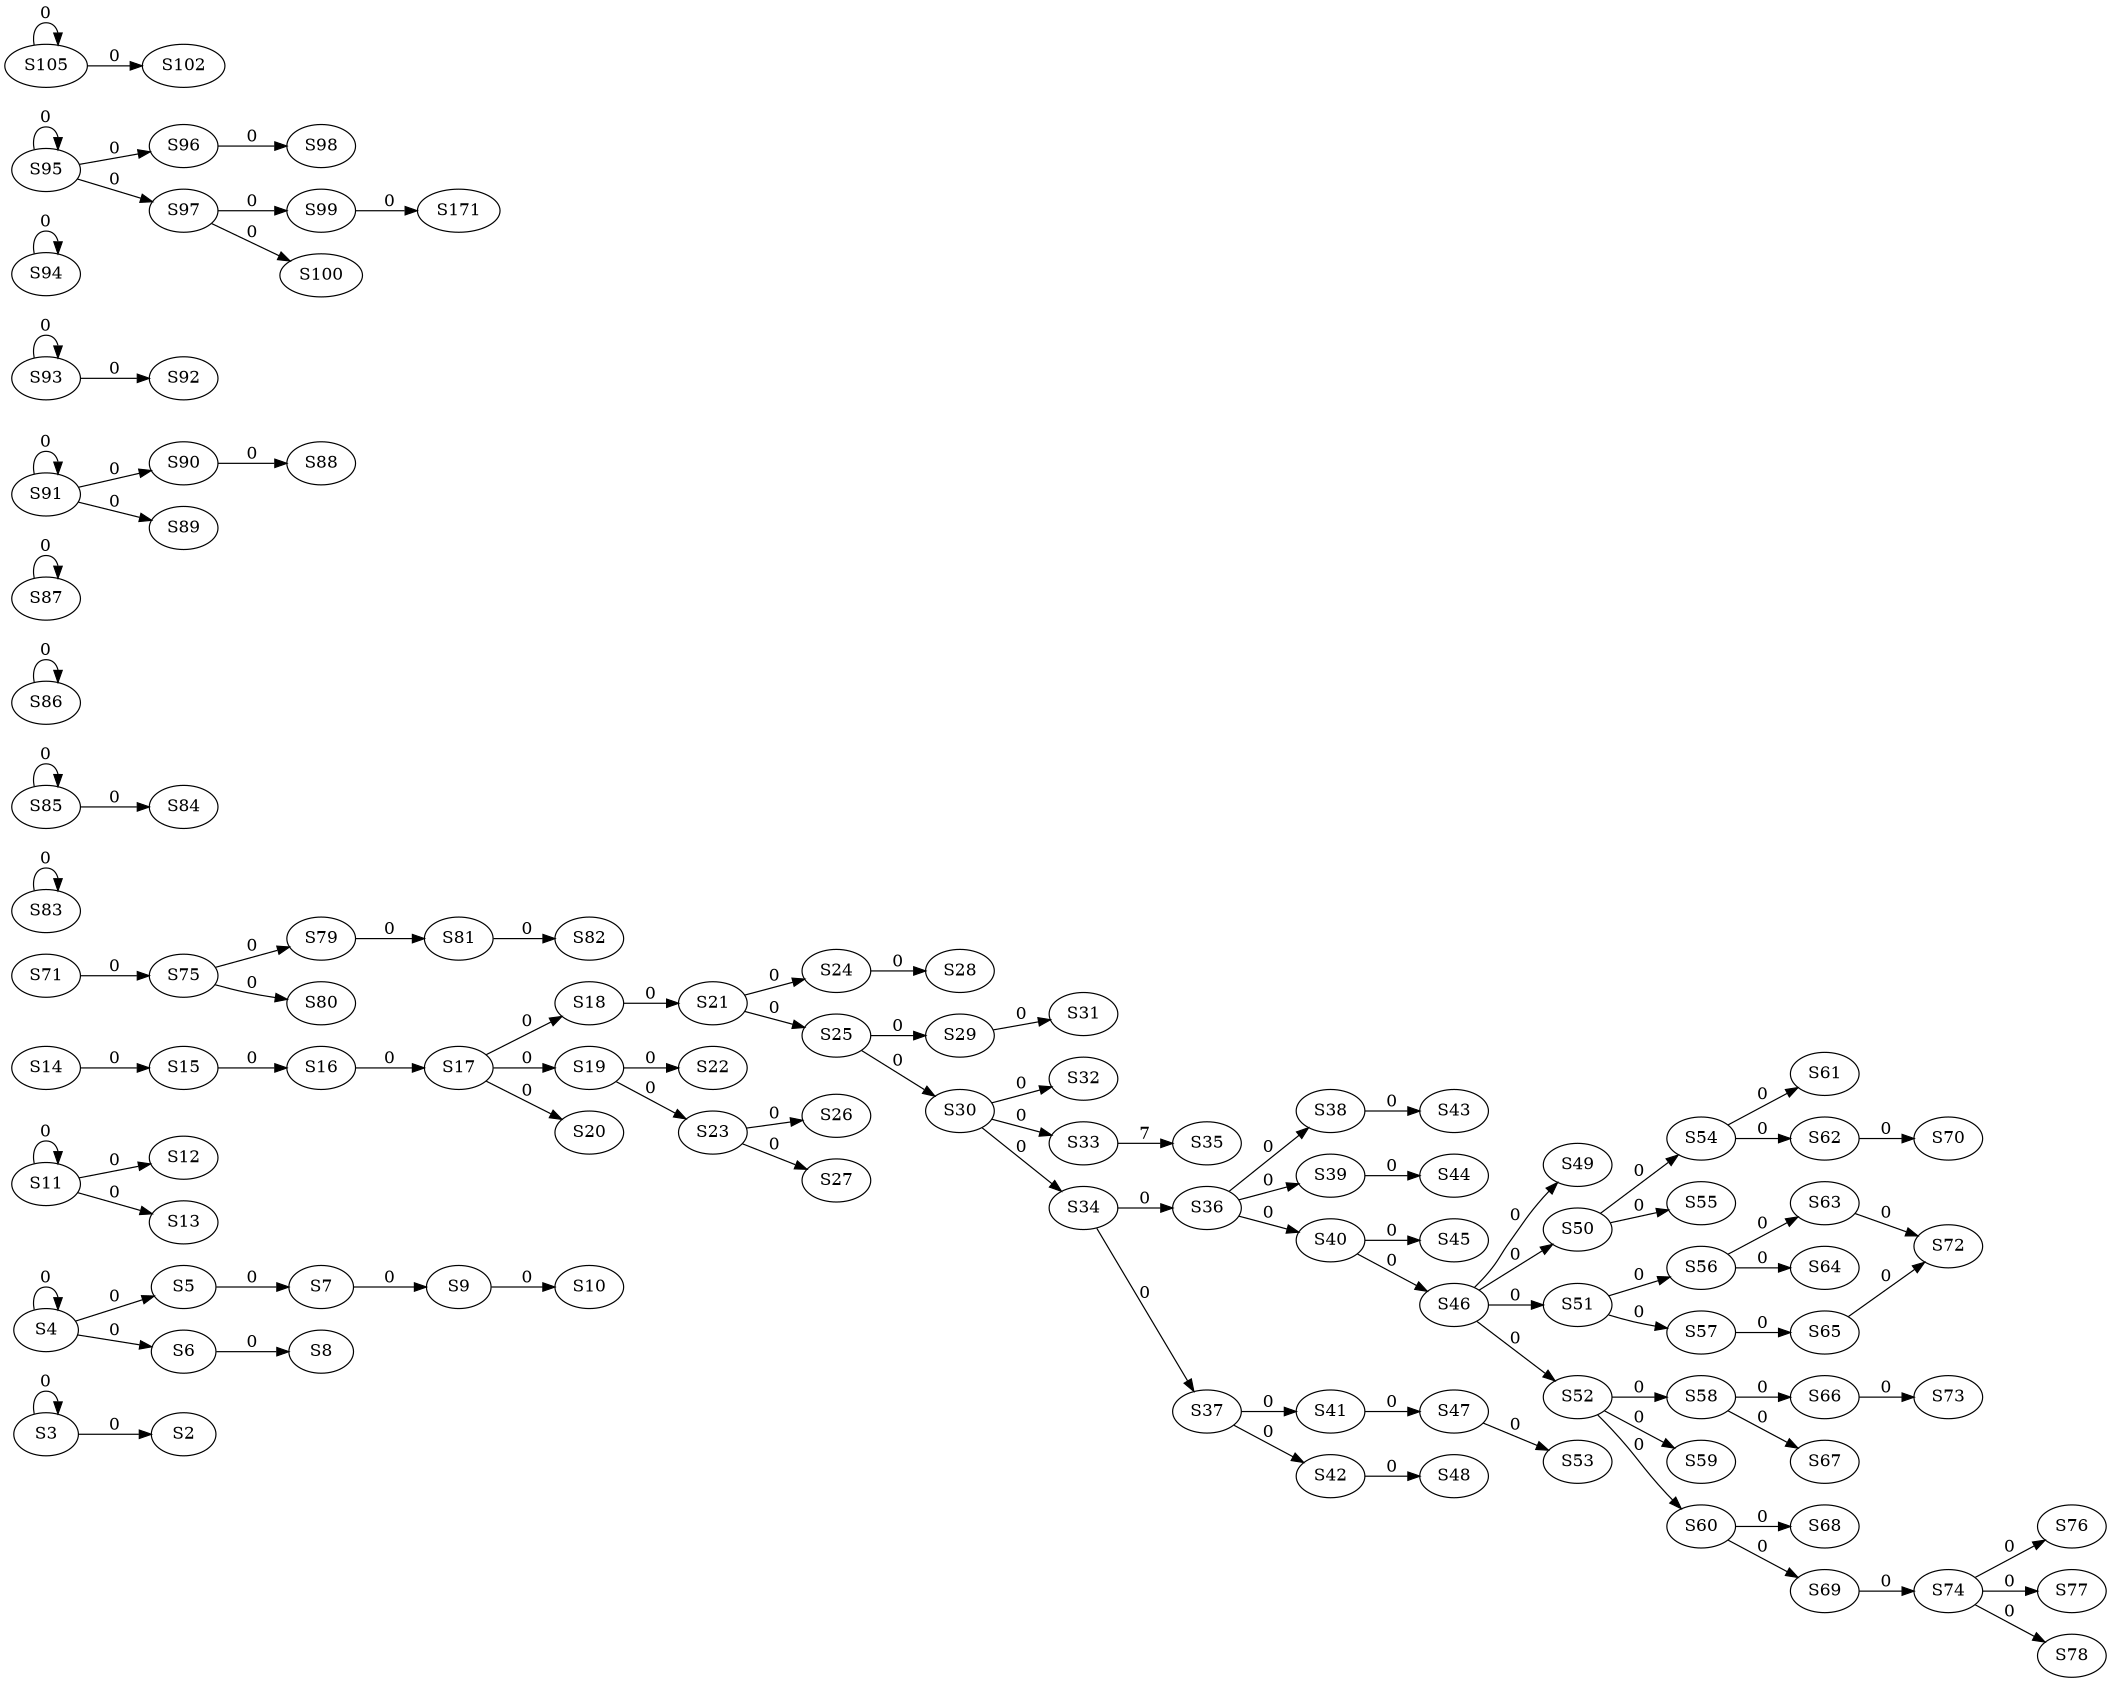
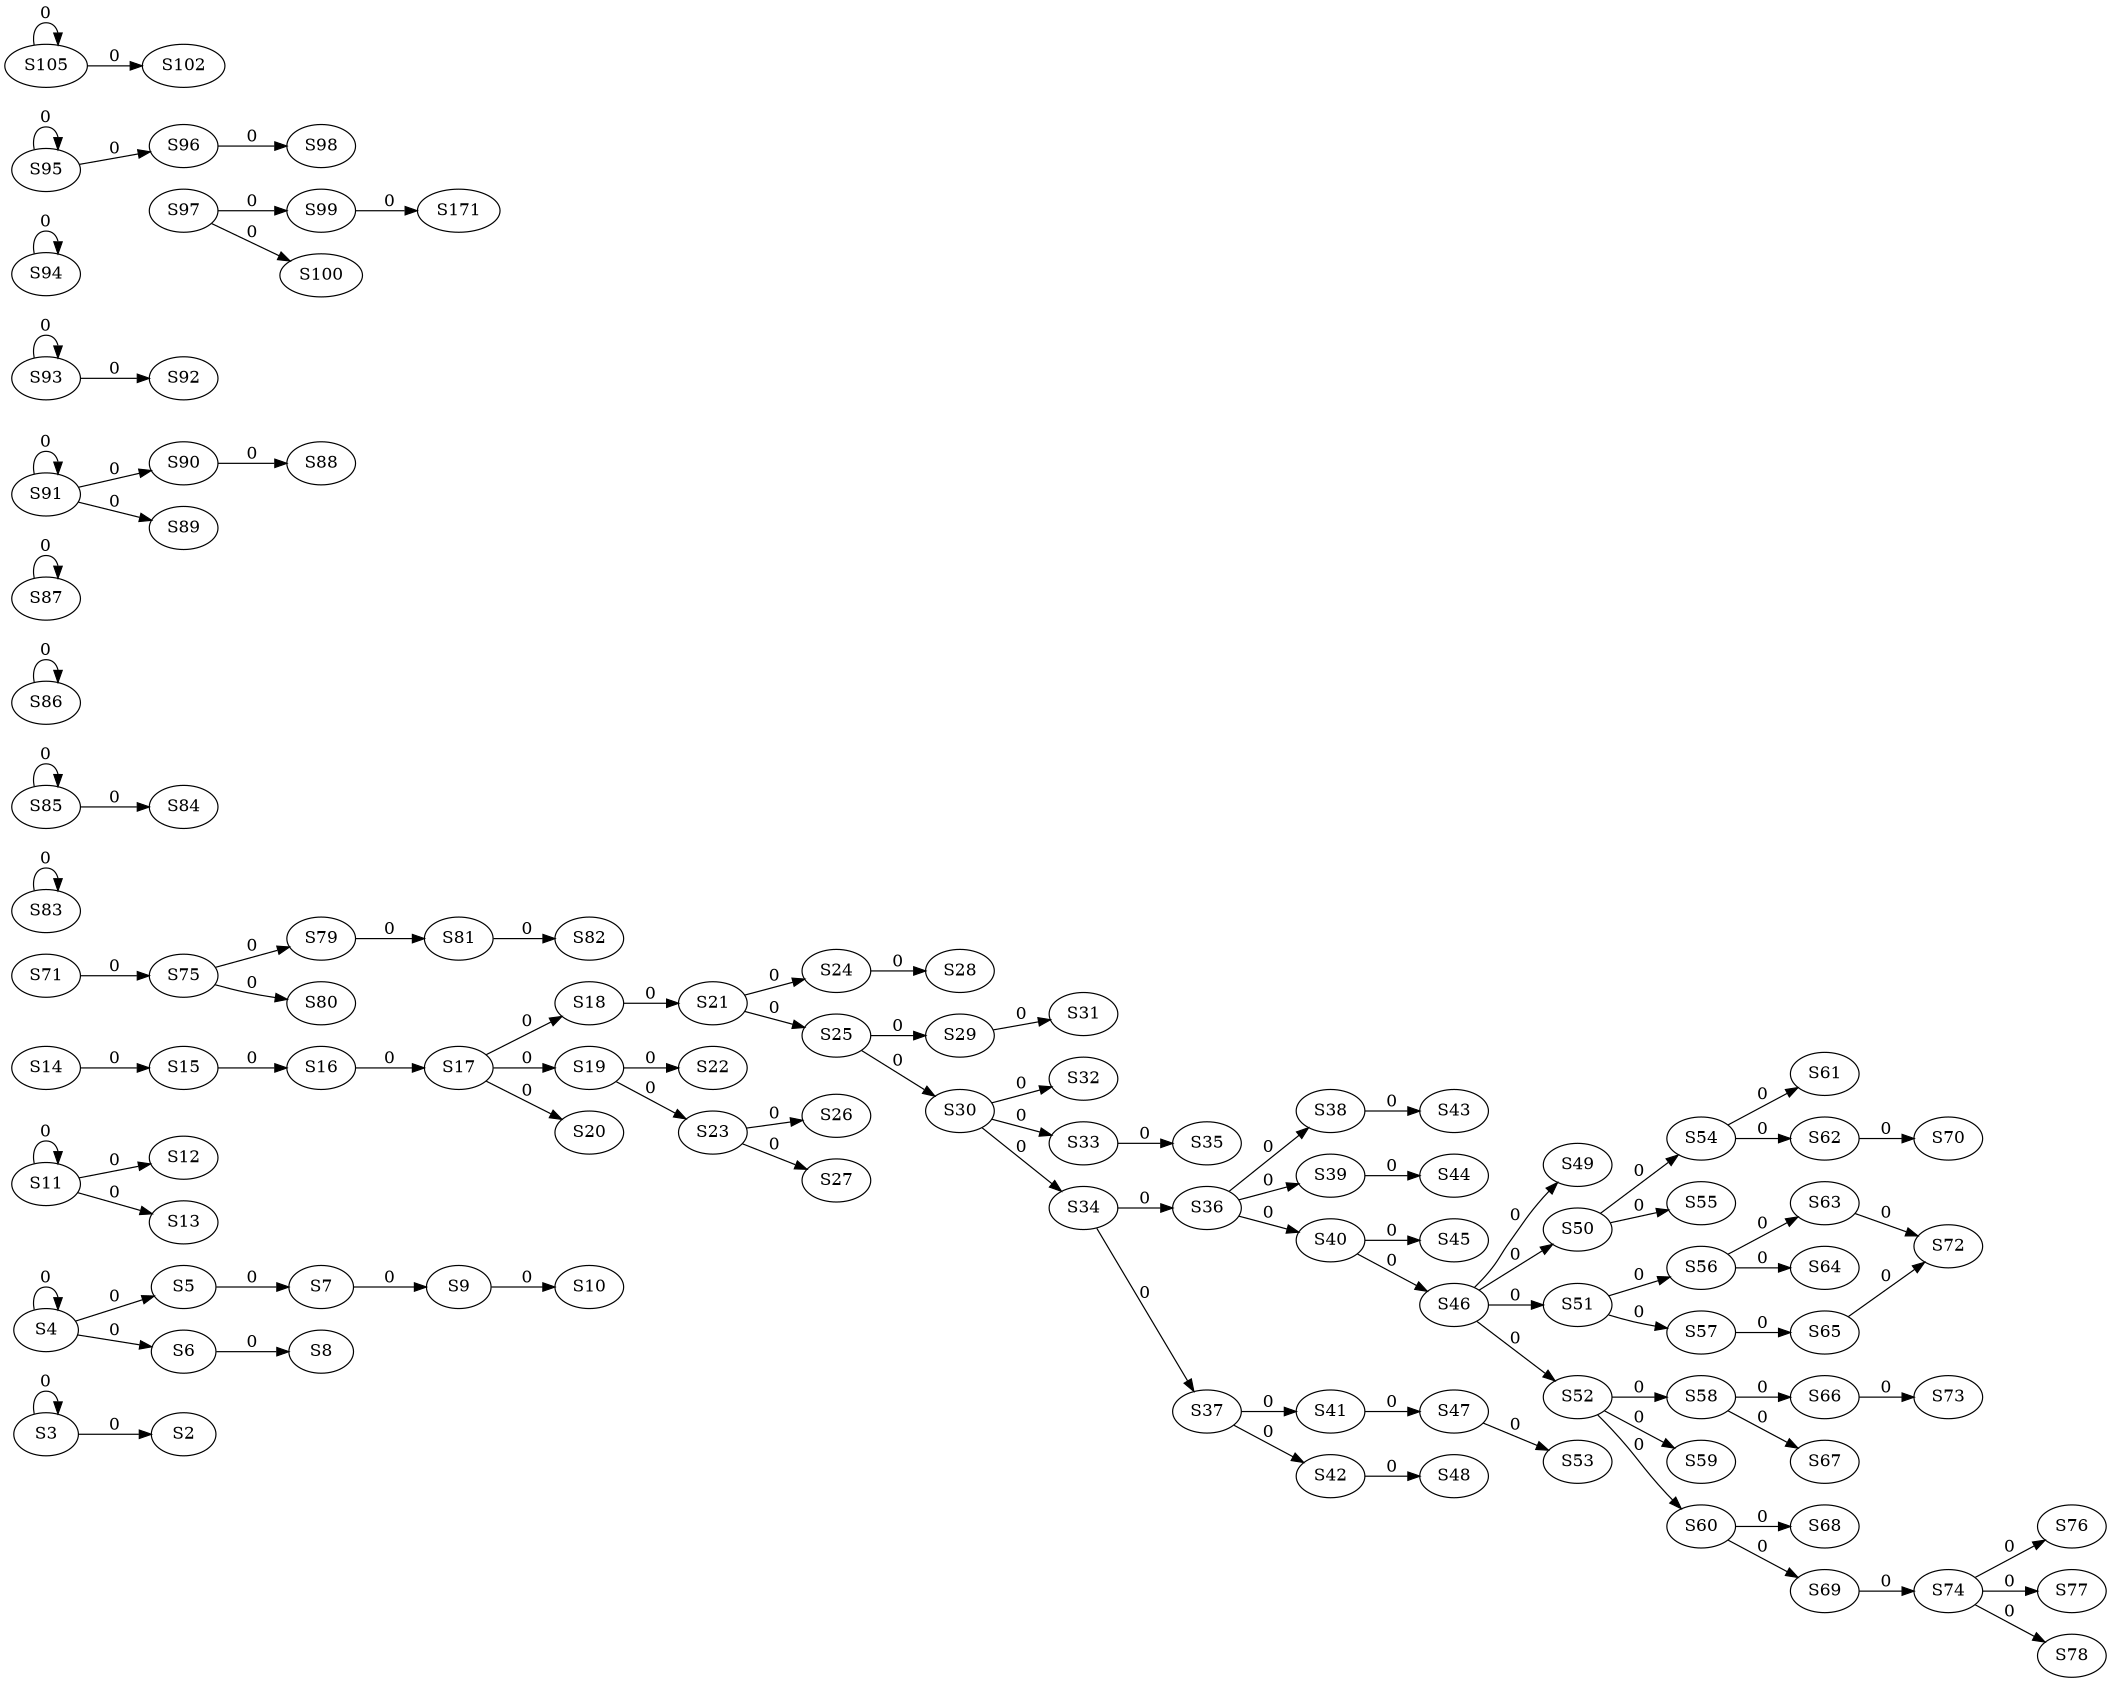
(109, 189) -> none
(1145, 1134) -> (1145, 1134)
